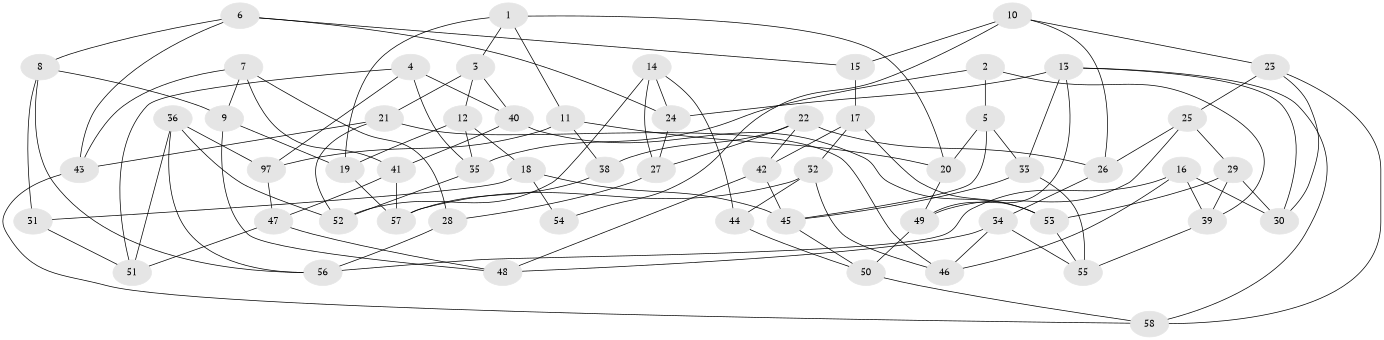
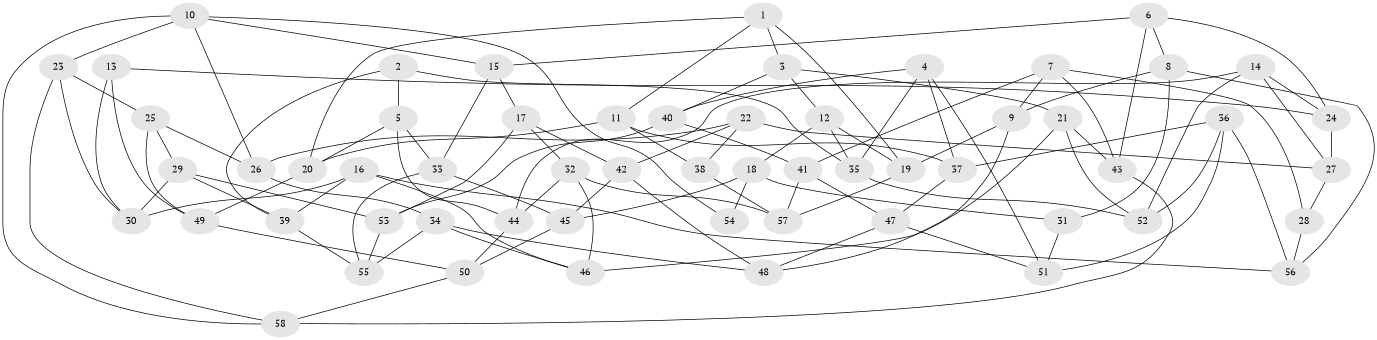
(1044, 118) -> (466, 118)
(1325, 154) -> (3, 209)
(266, 170) -> (957, 170)
(965, 186) -> (405, 171)
